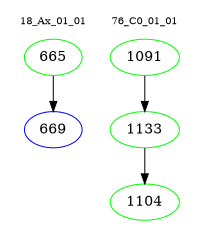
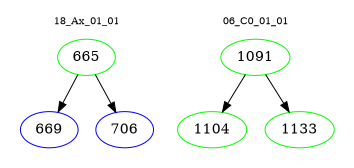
(145, 22) -> (256, 22)
none -> (125, 130)
(145, 161) -> (237, 89)
